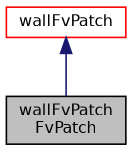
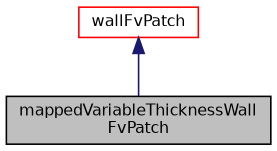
(66, 120) -> (139, 120)
